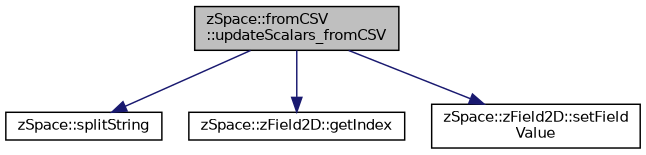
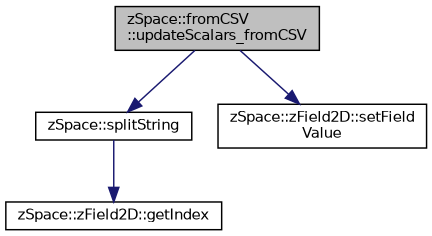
(297, 74) -> (114, 164)
